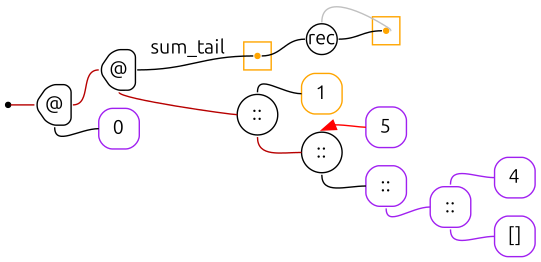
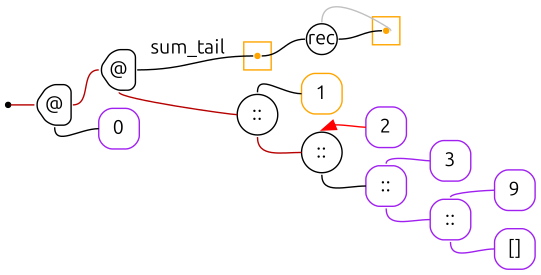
(386, 127) -> (386, 127)
none -> (450, 161)
(515, 178) -> (515, 190)
